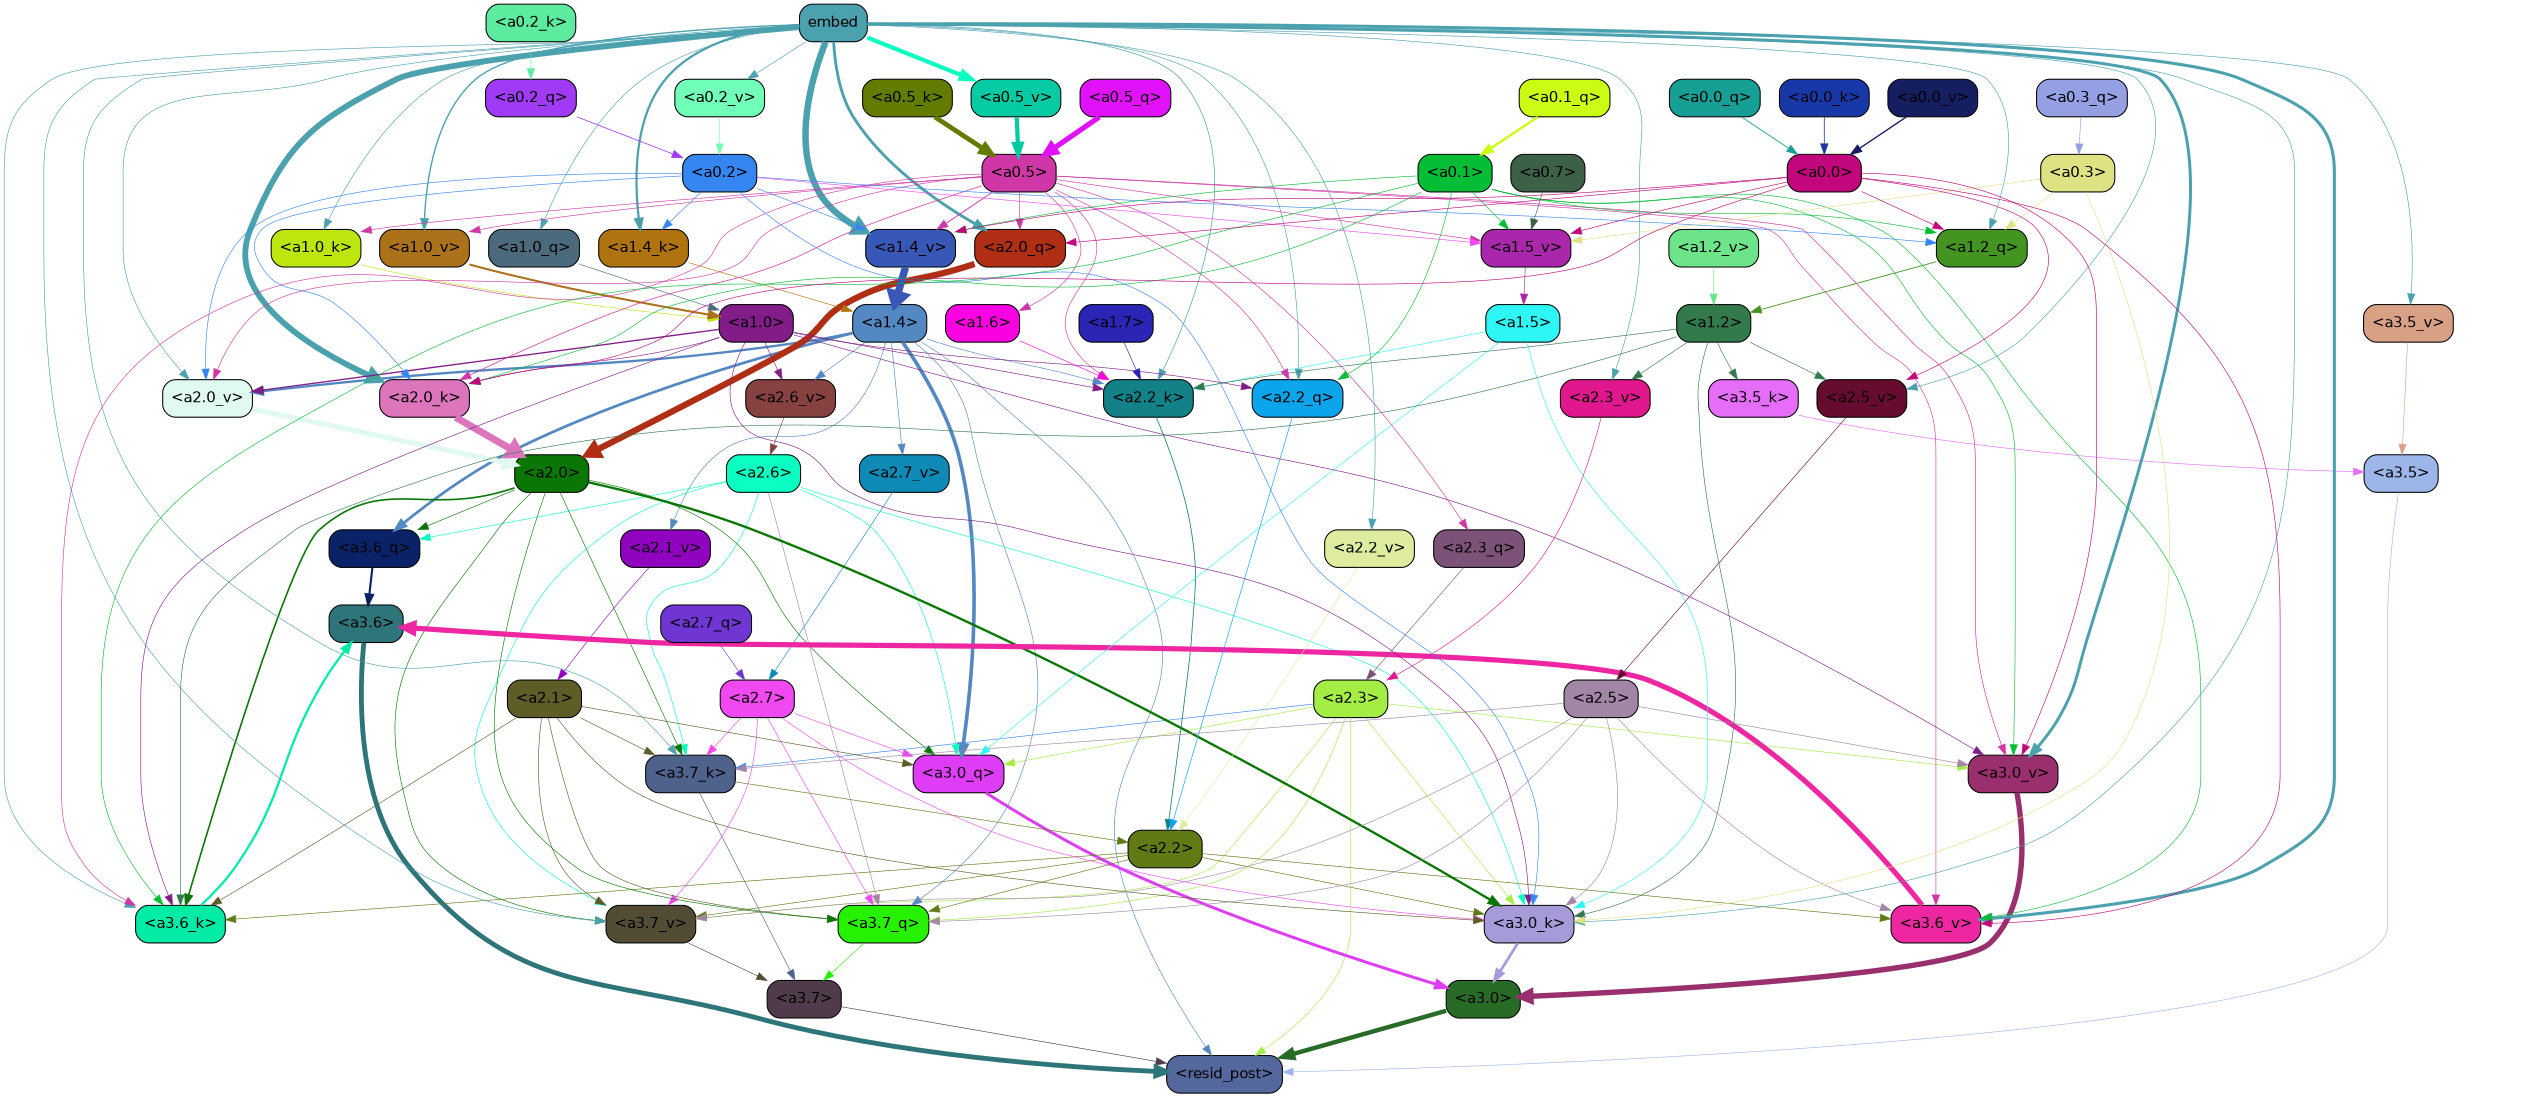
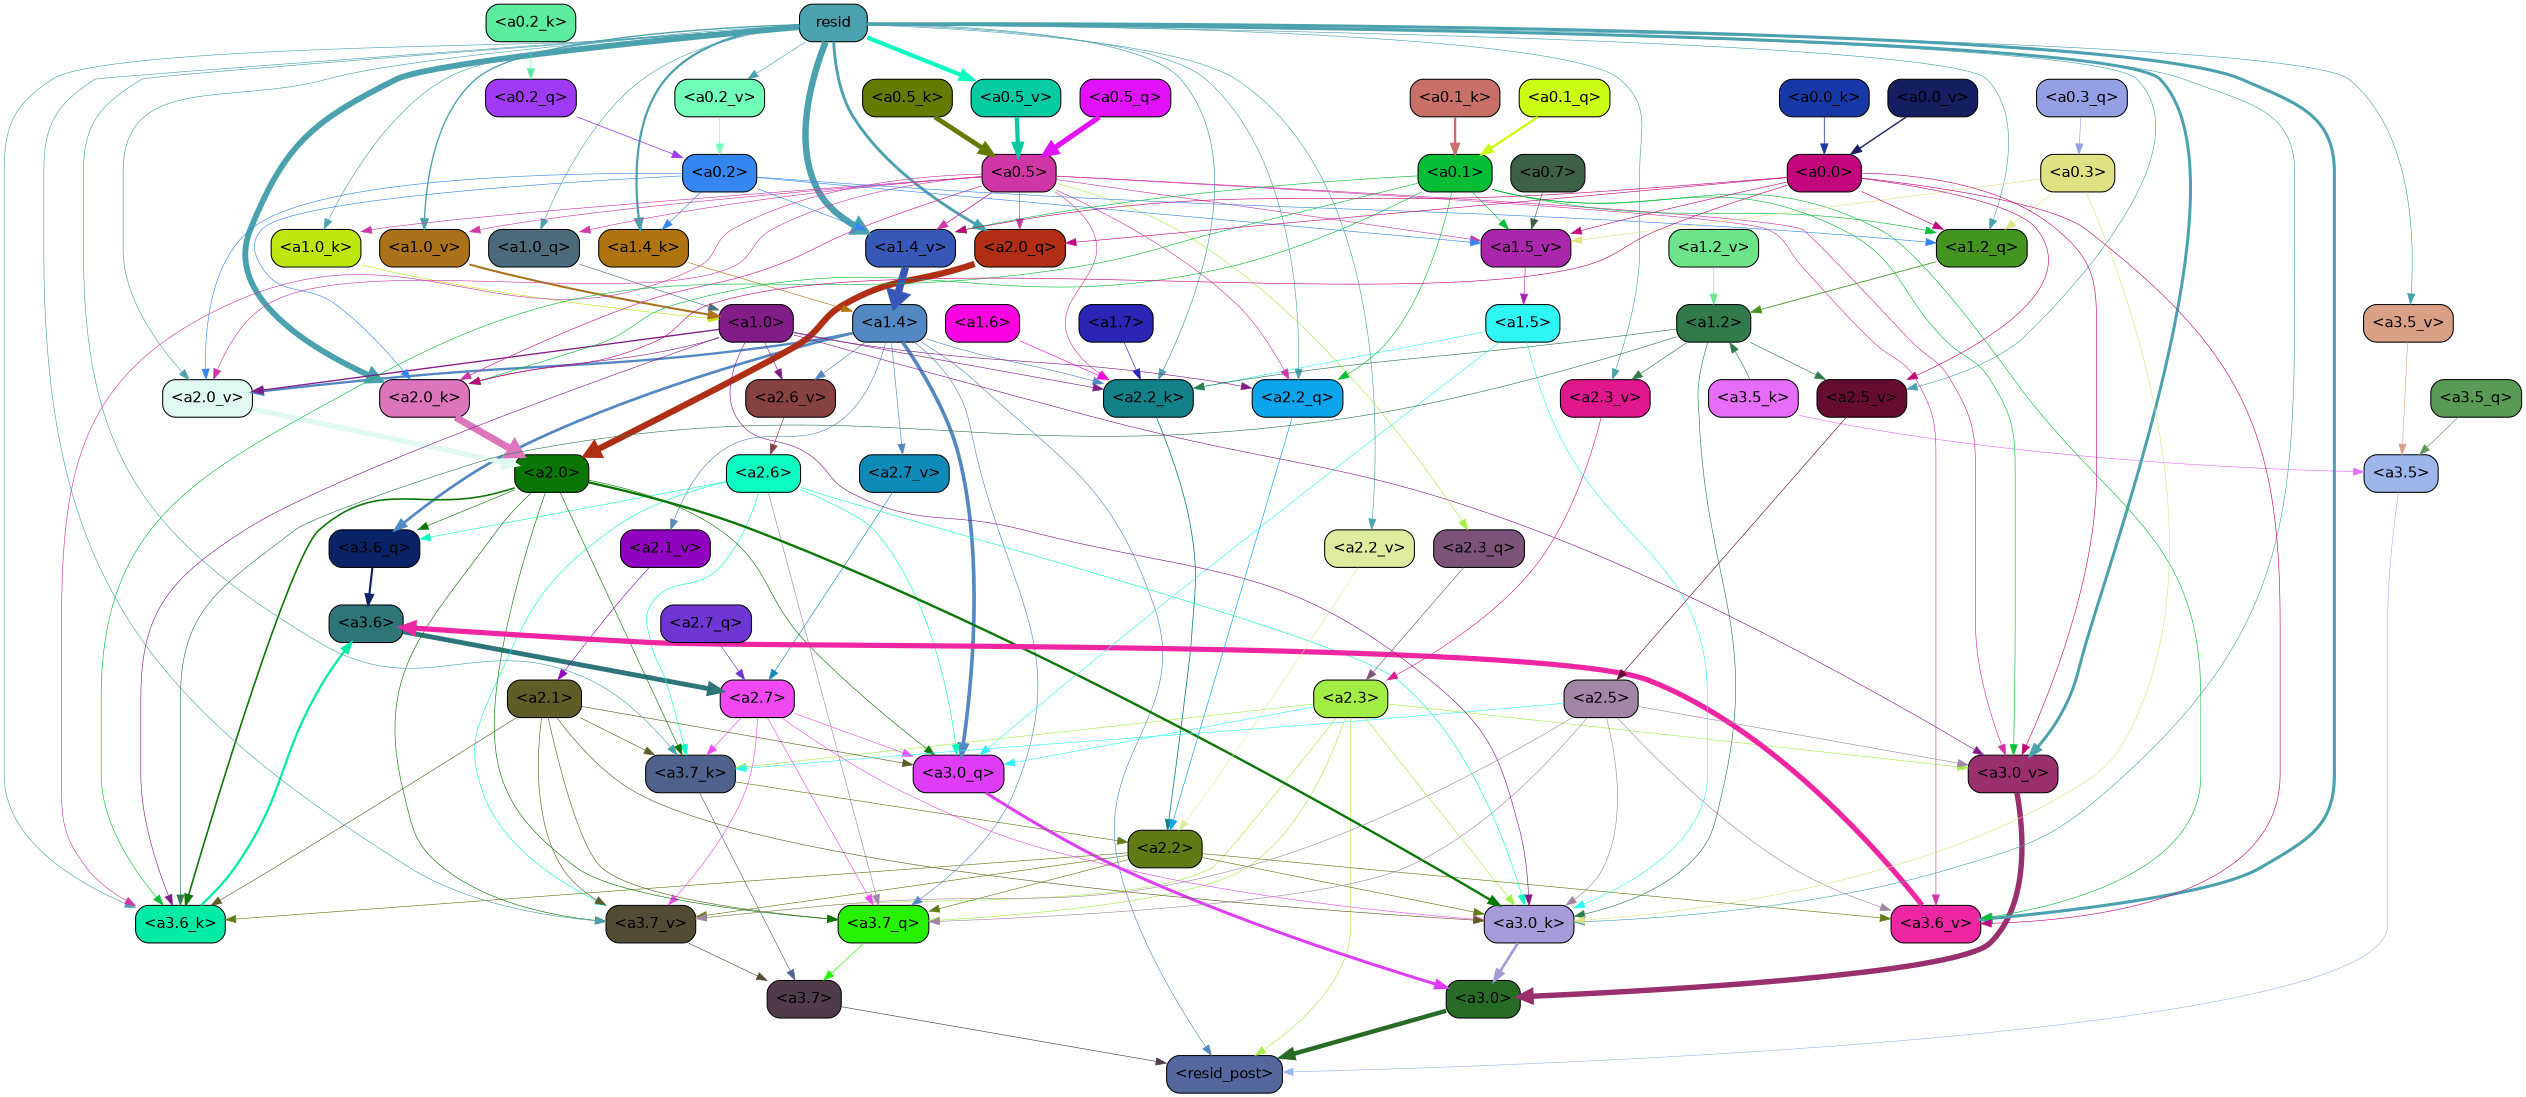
(833, 23) -> (833, 23)
none -> (1455, 98)
(1715, 98) -> none
(1167, 215) -> (1060, 205)
(1080, 255) -> (717, 206)
(1289, 314) -> (1289, 314)
(1724, 357) -> (1743, 365)
none -> (2476, 398)
(1237, 418) -> none
(1216, 725) -> (1216, 725)
(1216, 732) -> (1216, 732)
(1044, 734) -> (1044, 734)
(649, 994) -> (556, 660)
